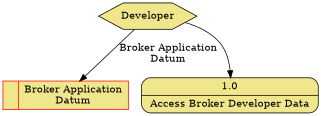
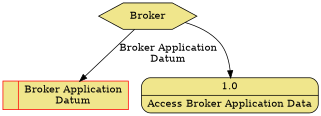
(148, 16) -> (148, 16)
(230, 104) -> (230, 104)
